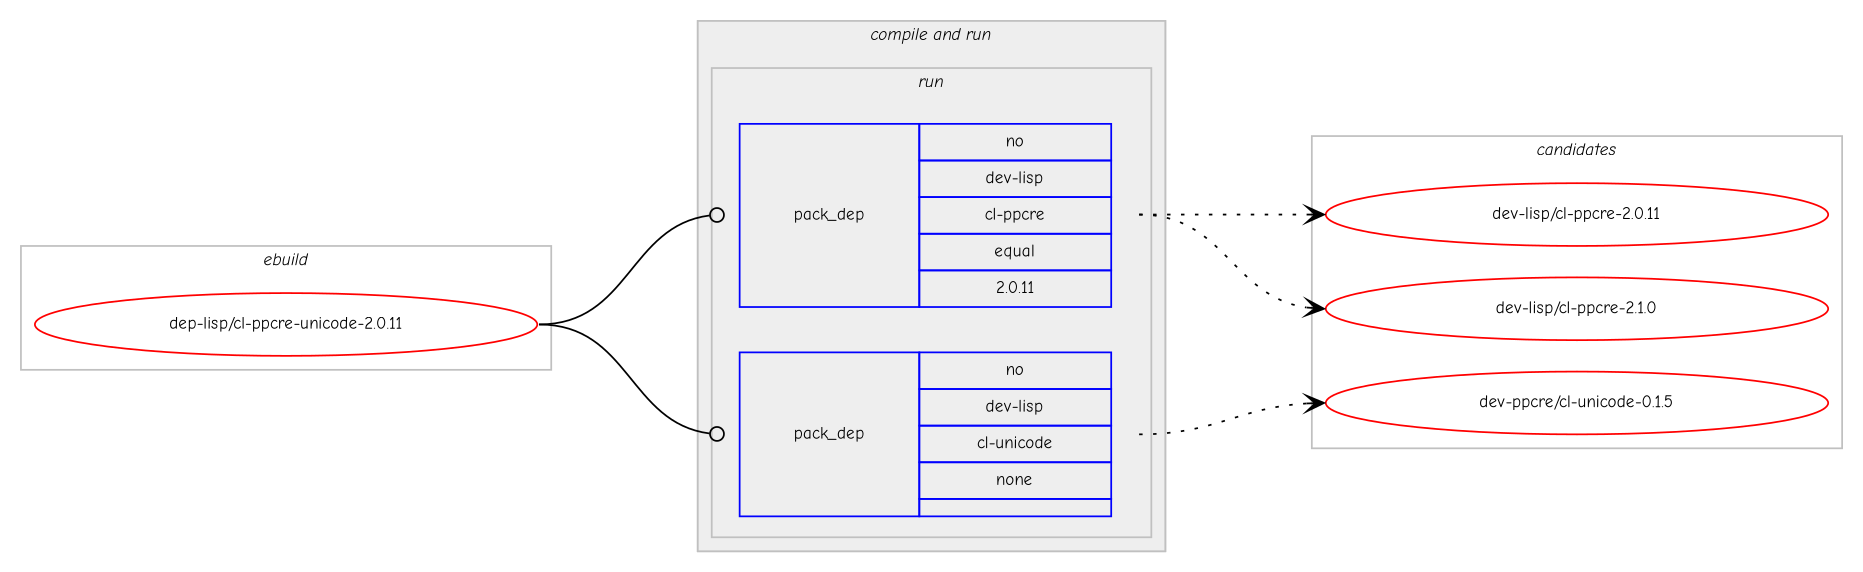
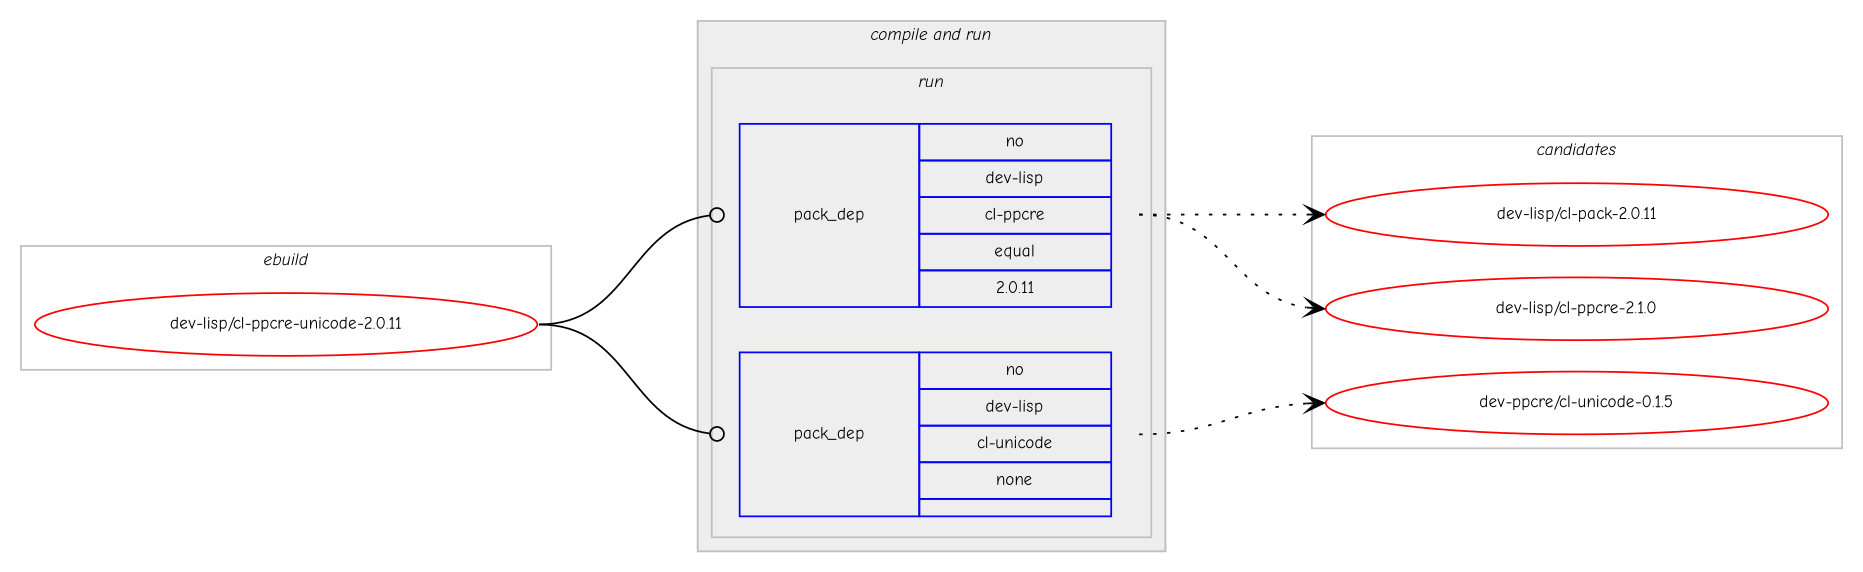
(1577, 215) -> (1577, 215)
(286, 324) -> (286, 324)
